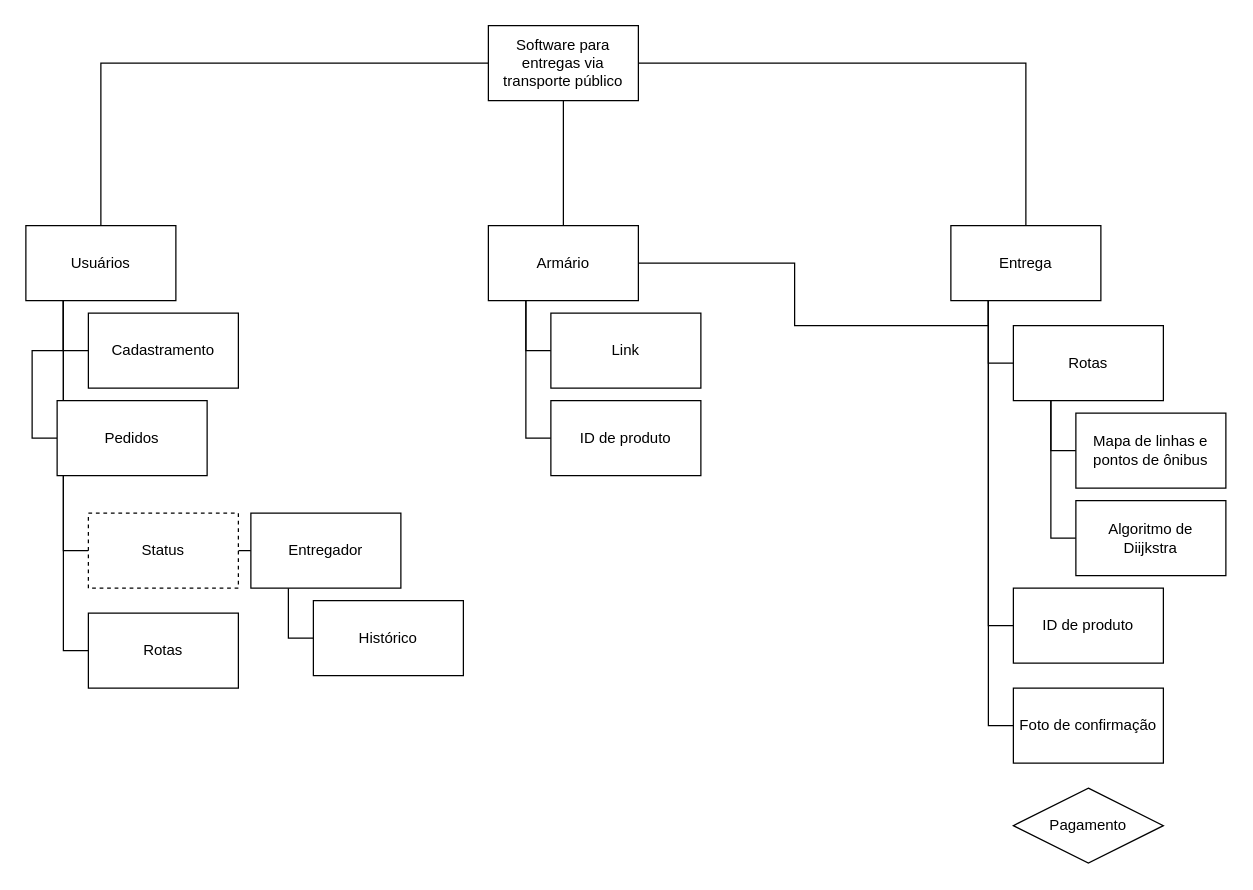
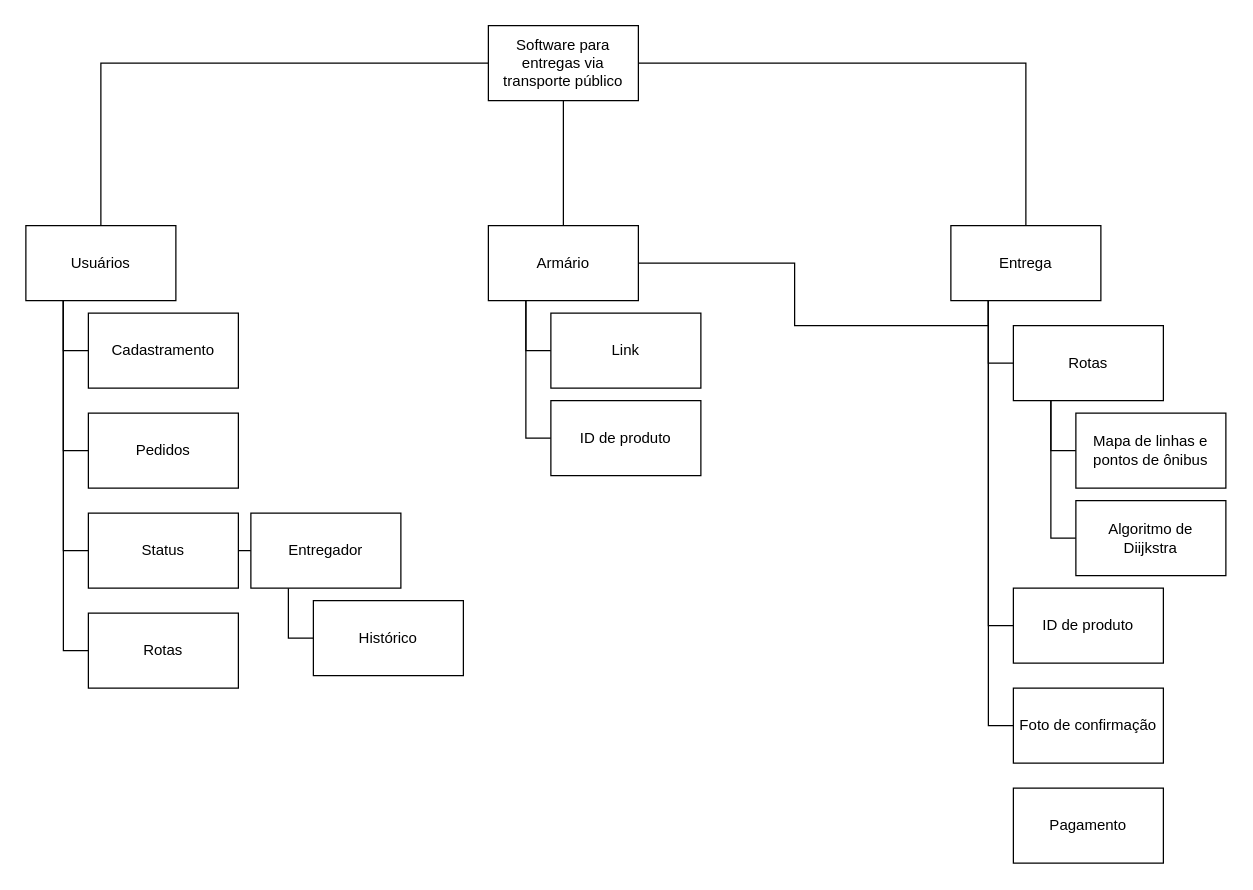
(132, 438) -> (163, 451)
(163, 551) -> (163, 551)
(1088, 826) -> (1088, 826)
